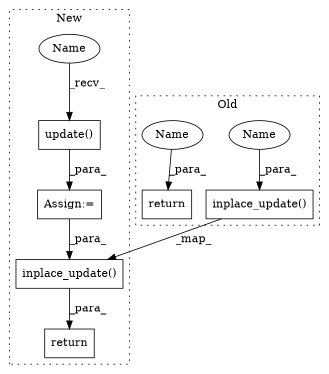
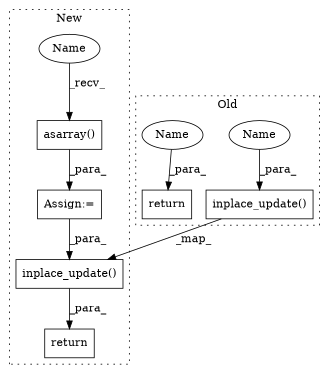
(69, 135) -> (69, 135)
